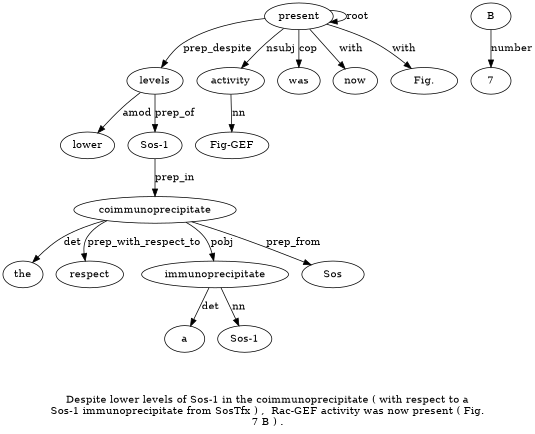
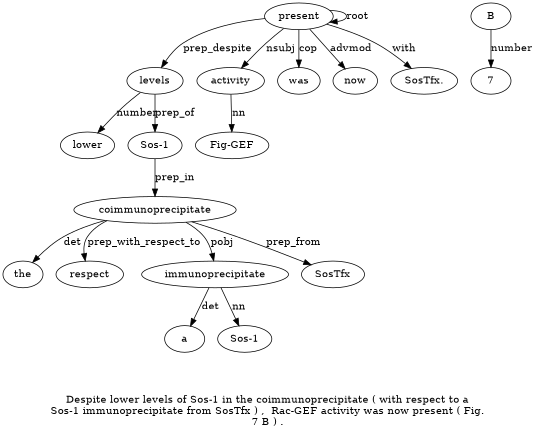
(351, 49) -> (351, 49)
(424, 81) -> (424, 81)
(137, 113) -> (137, 113)
(333, 274) -> (333, 274)
